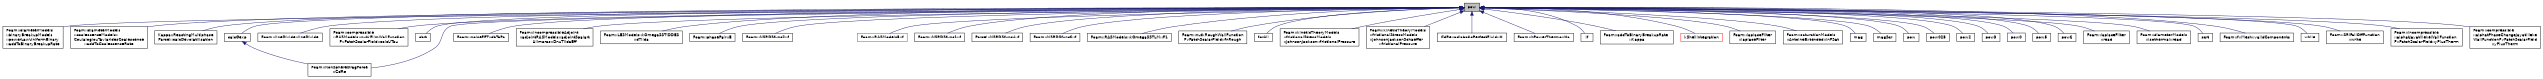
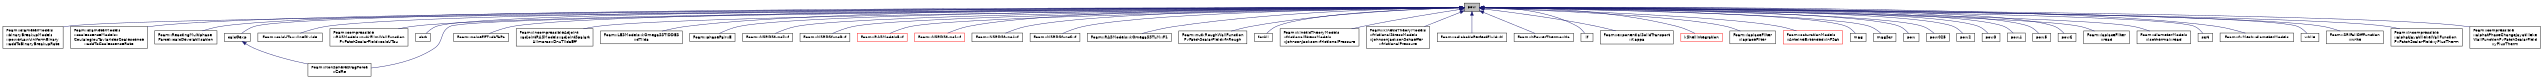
(186, 37) -> (186, 37)
(290, 37) -> (290, 37)
none -> (825, 37)
(940, 37) -> (940, 37)
(997, 37) -> (997, 37)
(1472, 37) -> (1472, 37)
(1637, 37) -> (1637, 37)
(1813, 37) -> (1813, 37)
(2016, 37) -> (2016, 37)
(2257, 37) -> (2257, 37)
